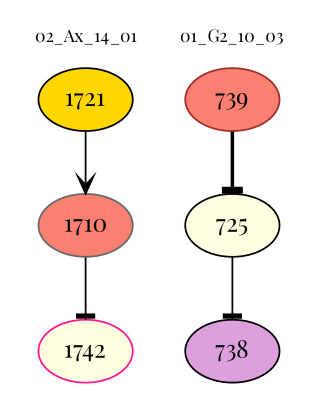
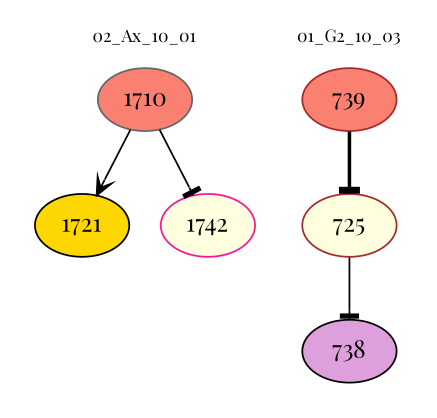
(86, 38) -> (145, 38)
(86, 154) -> (118, 155)
(232, 225) -> (349, 225)
